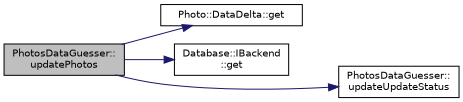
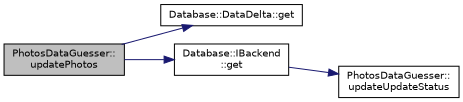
(232, 15) -> (232, 15)
(221, 89) -> (309, 70)
